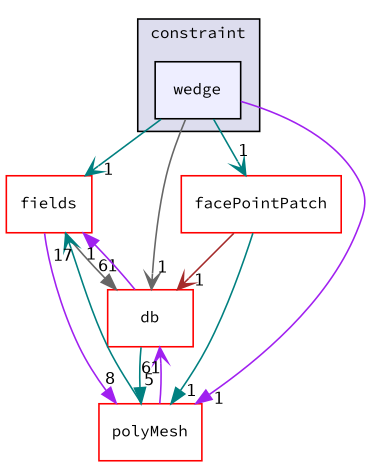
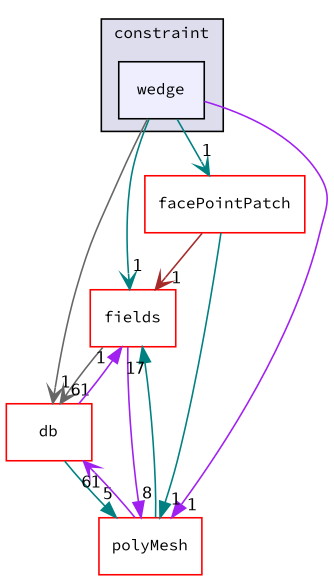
(84, 256) -> (86, 368)
(211, 256) -> (184, 255)
(100, 329) -> (153, 440)
